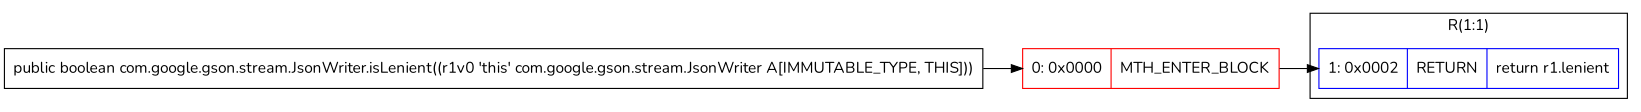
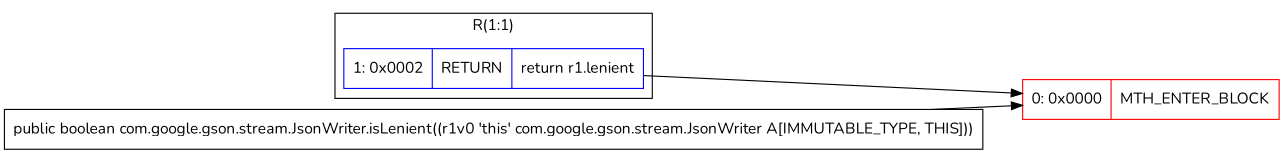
(1293, 69) -> (827, 84)
